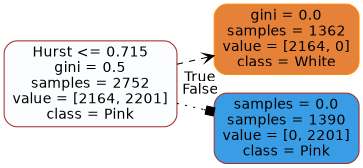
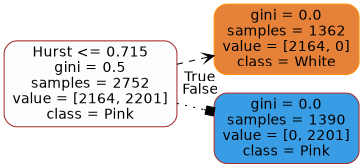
(287, 128) -> (287, 128)
